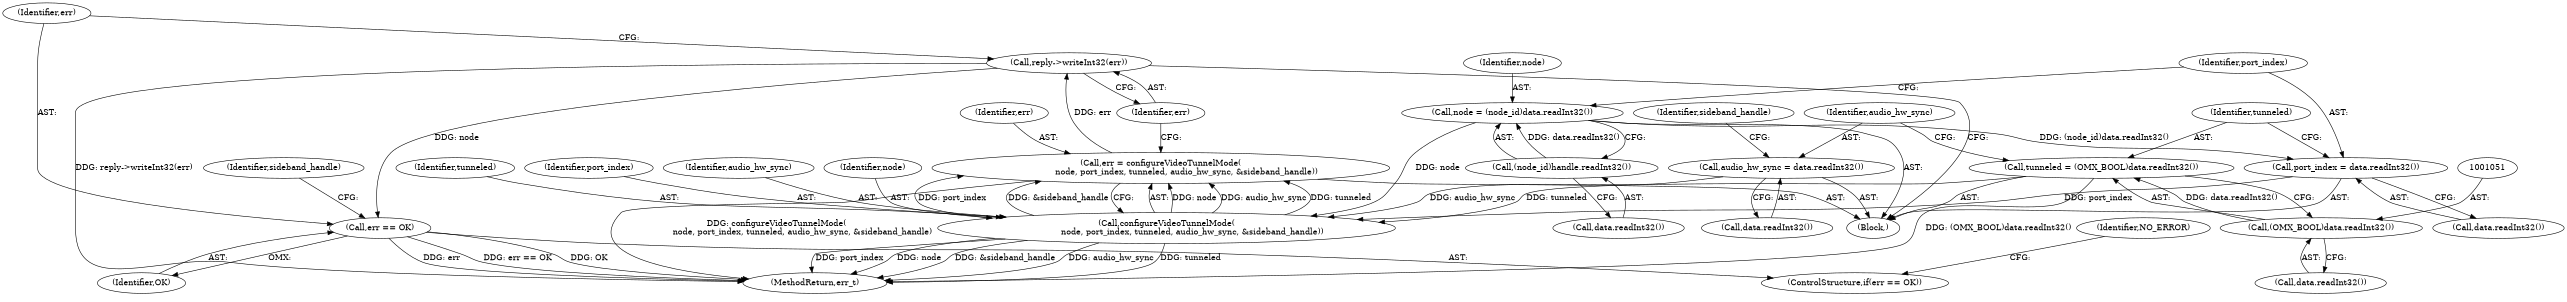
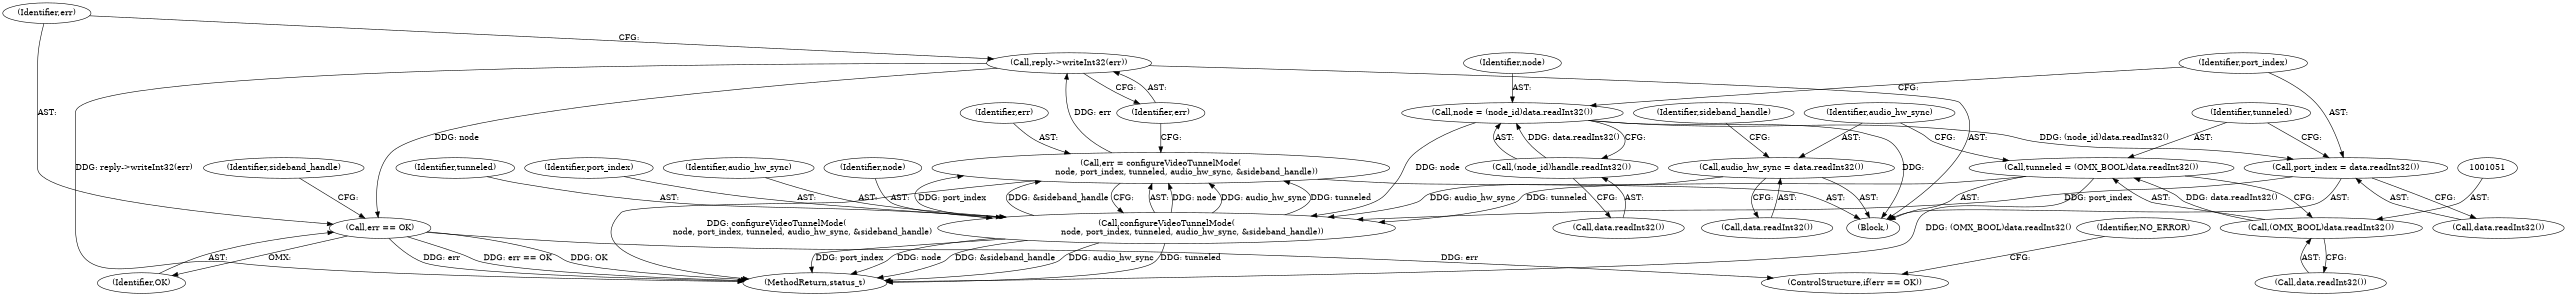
(1979, 138) -> (1979, 138)
(1915, 168) -> (1915, 168)
(1460, 258) -> (1460, 258)
(815, 283) -> (815, 283)
